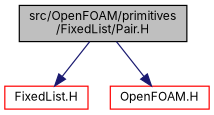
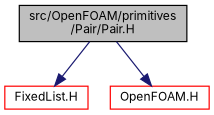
(103, 24) -> (103, 24)
